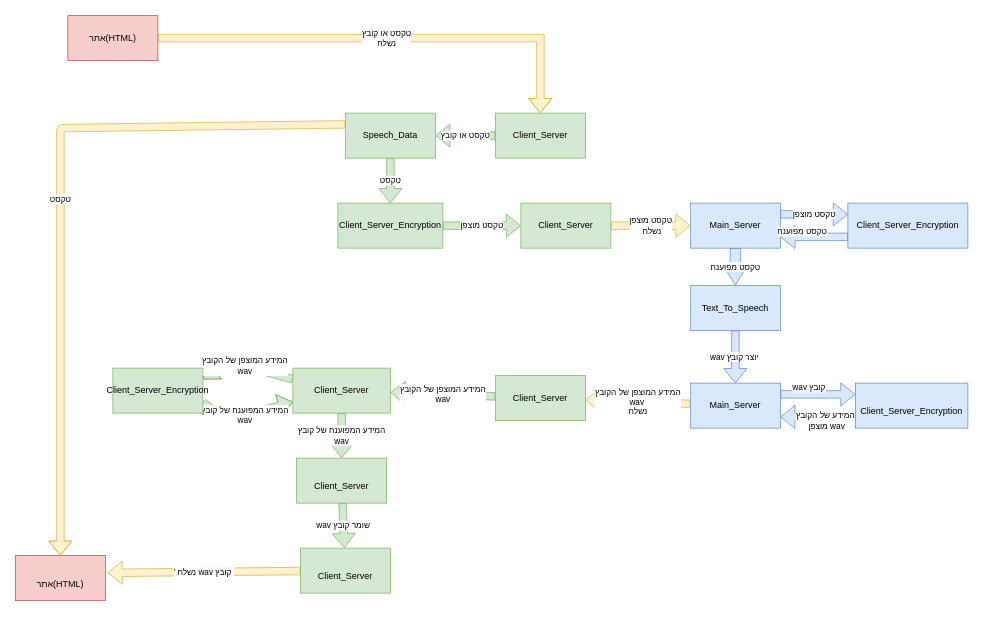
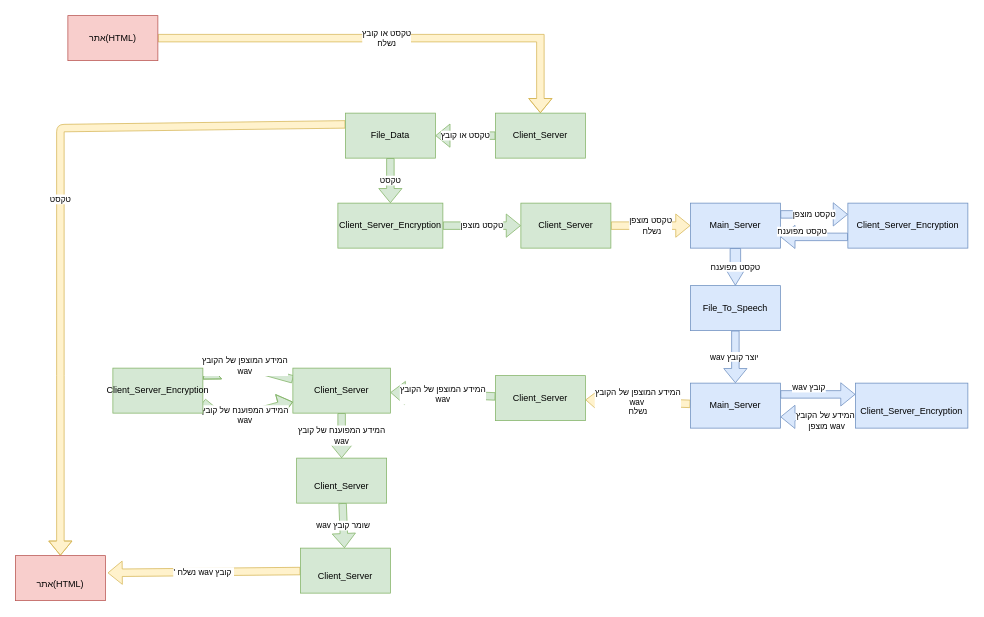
(390, 135) -> (390, 135)
(735, 308) -> (735, 308)
